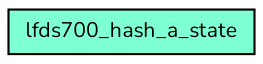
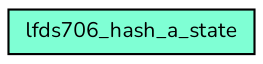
(131, 32) -> (131, 32)
